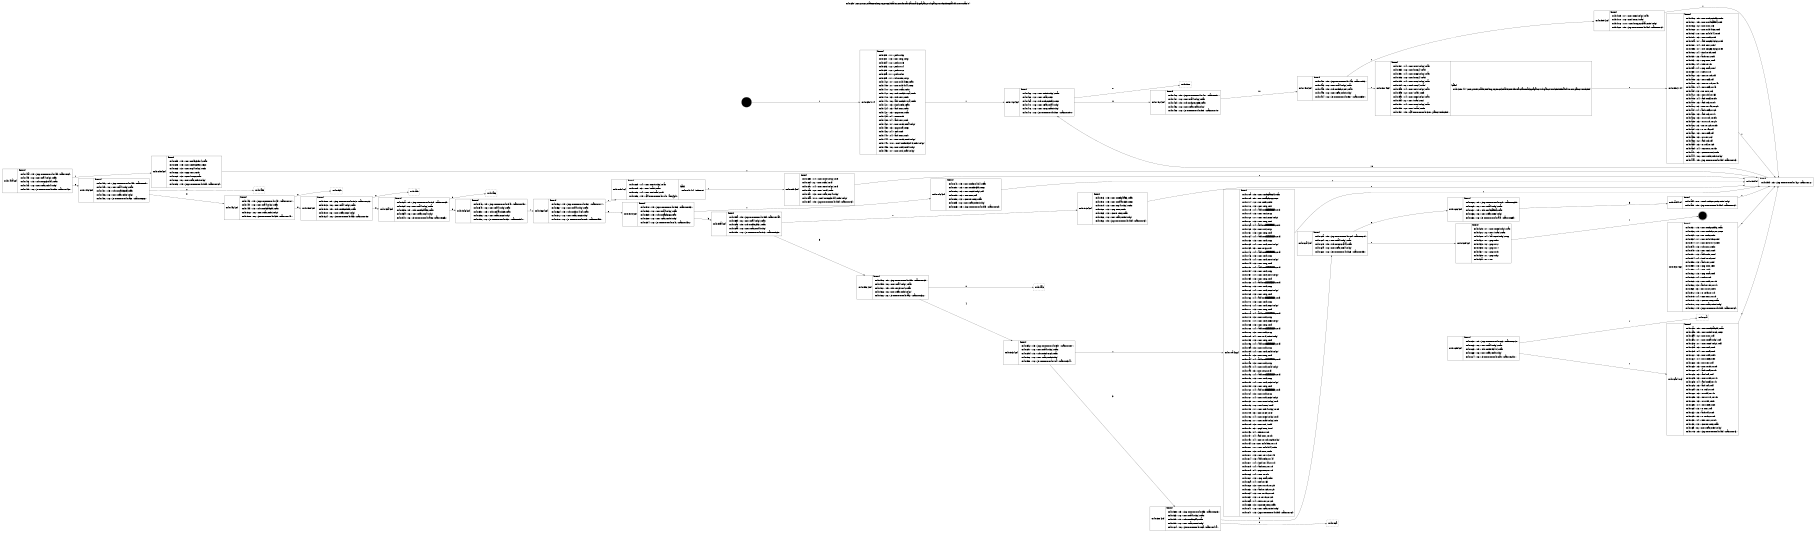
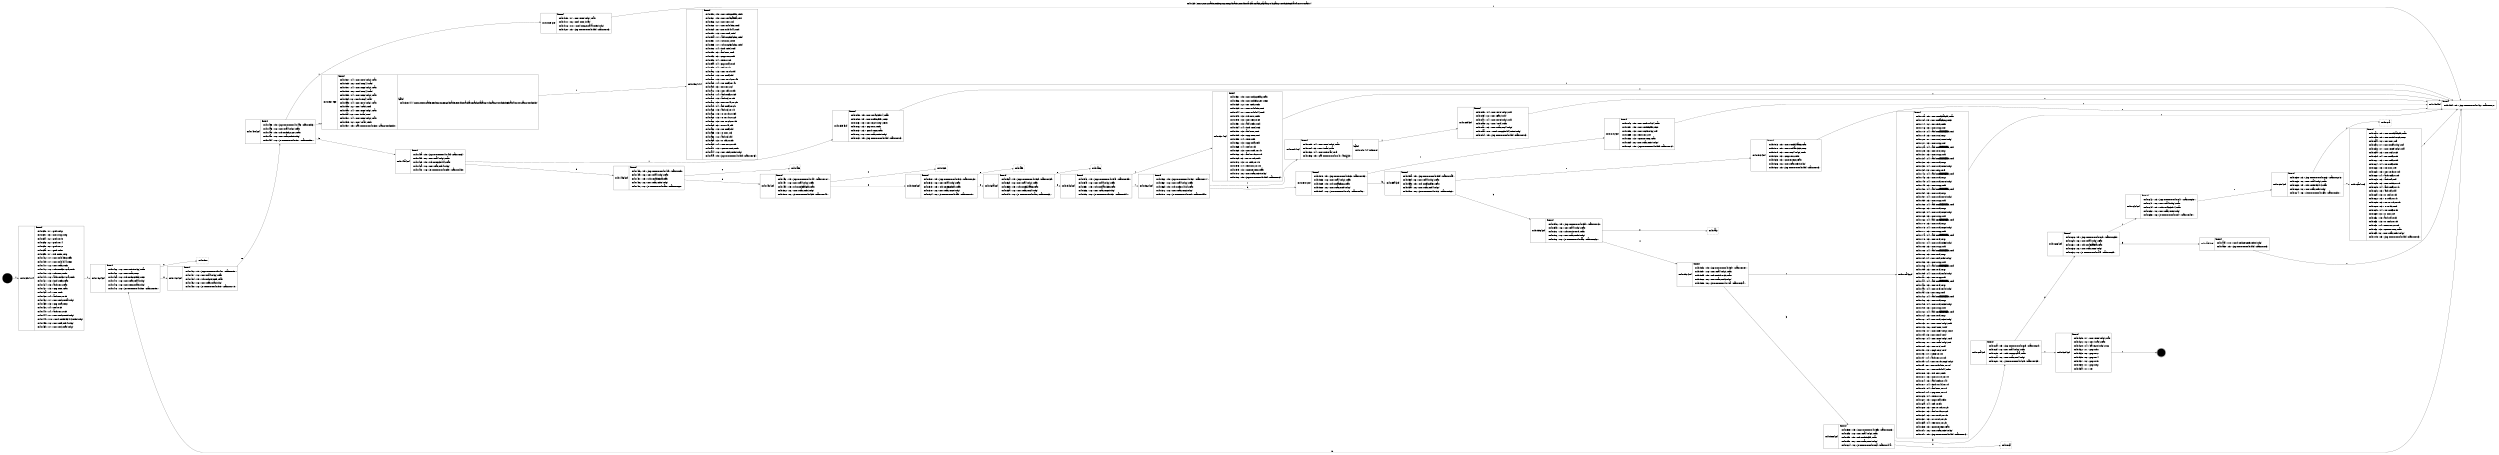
none -> (355, 147)
none -> (1171, 161)
none -> (2161, 207)
